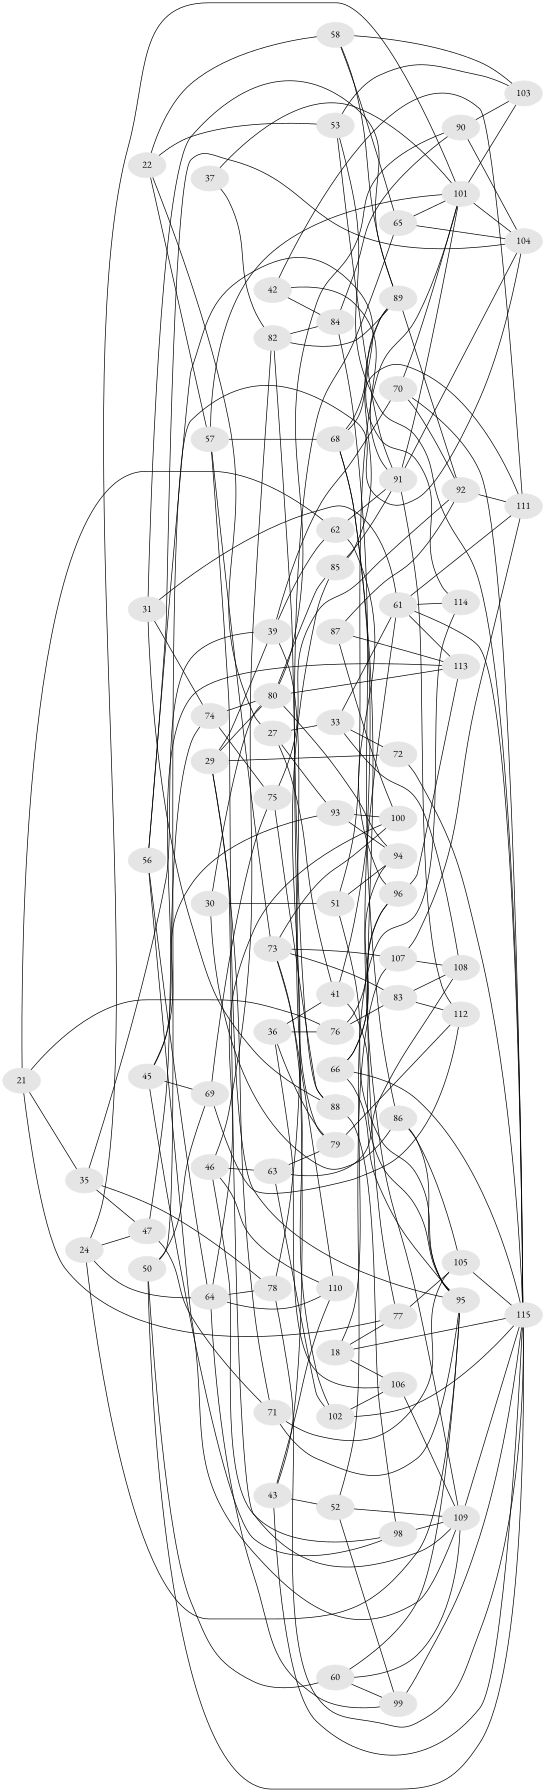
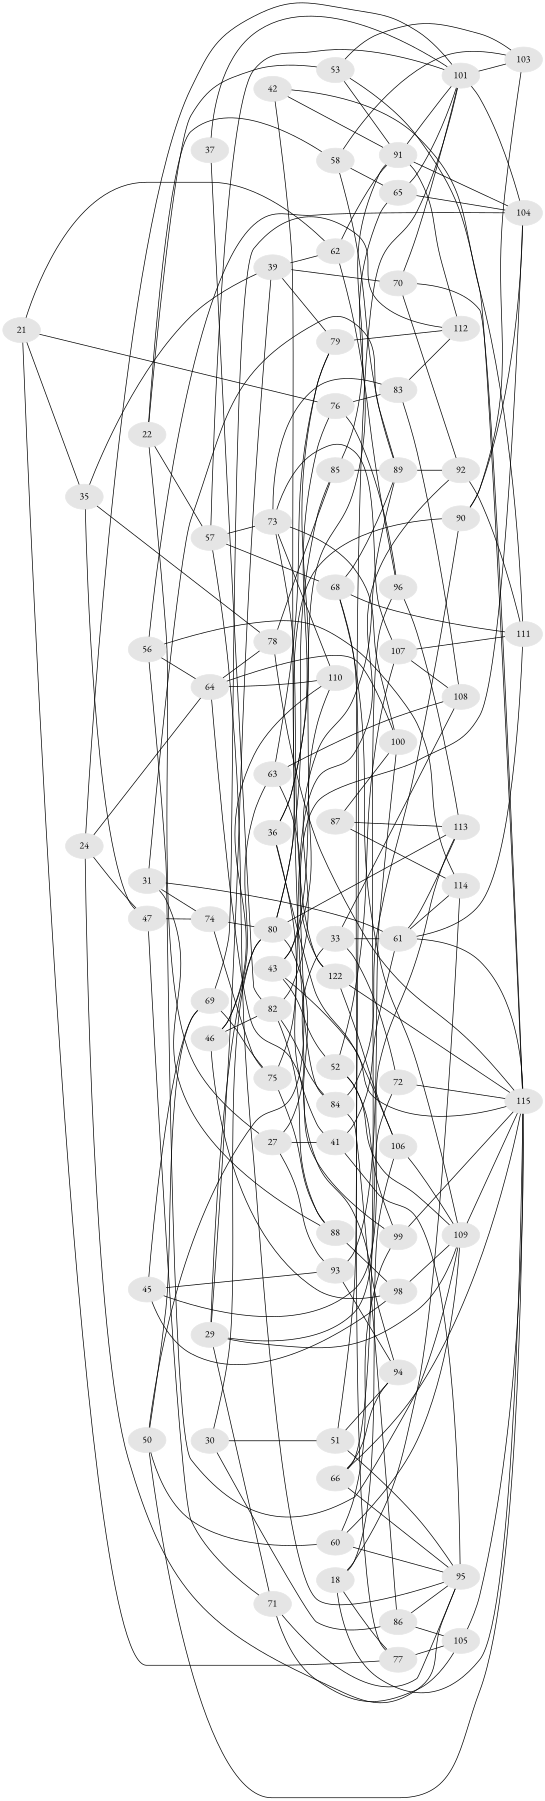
(406, 567) -> (400, 855)
(335, 1417) -> (335, 976)
